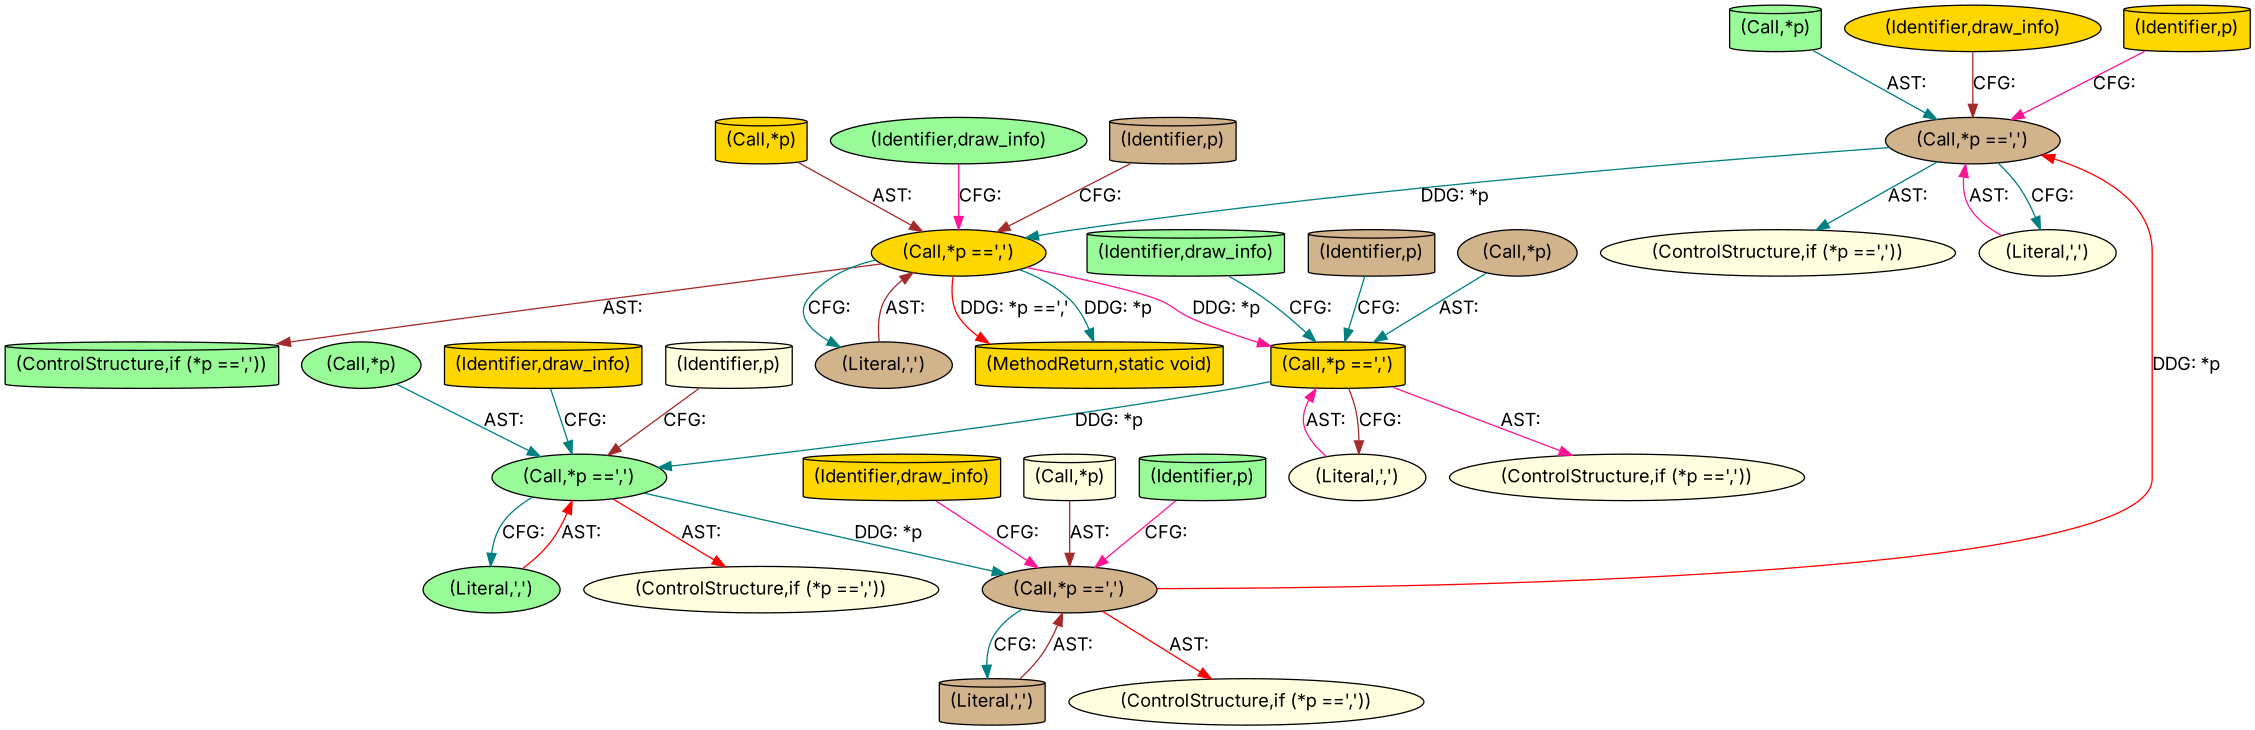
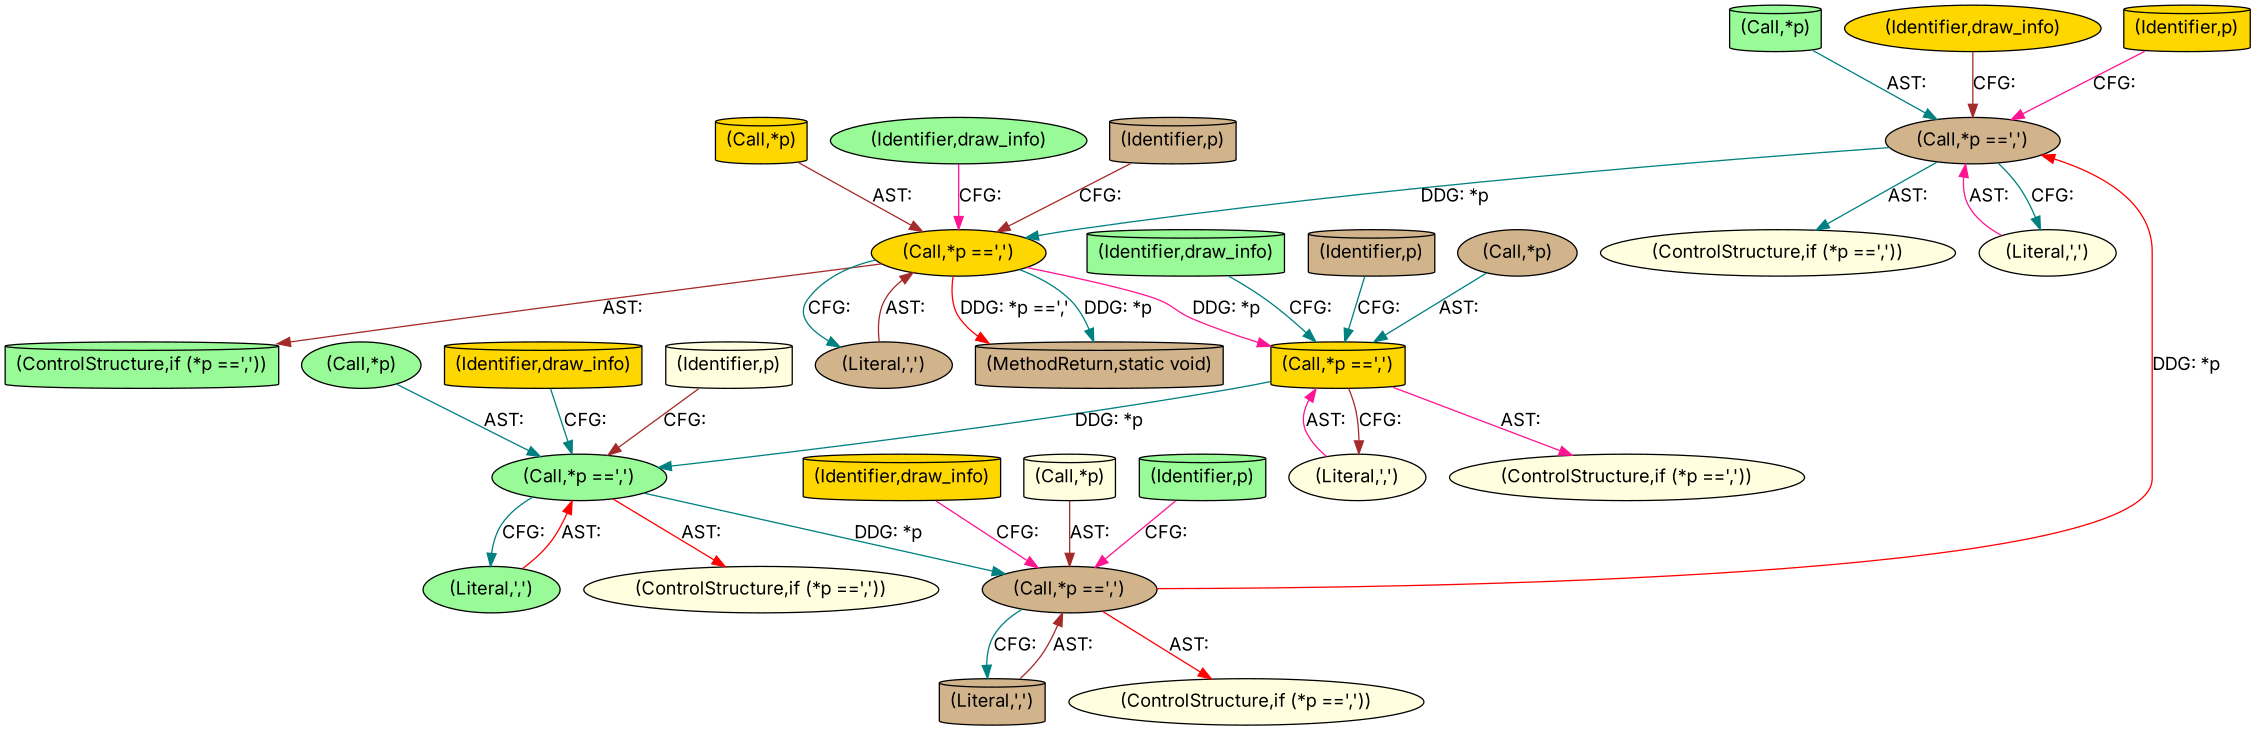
(1099, 365) -> (1099, 365)
